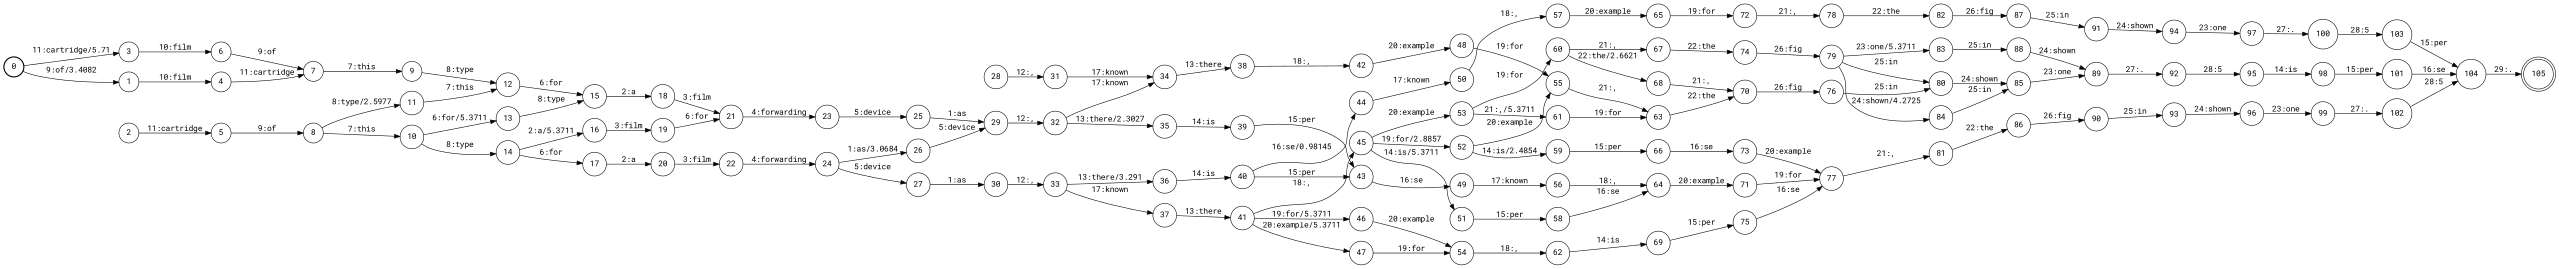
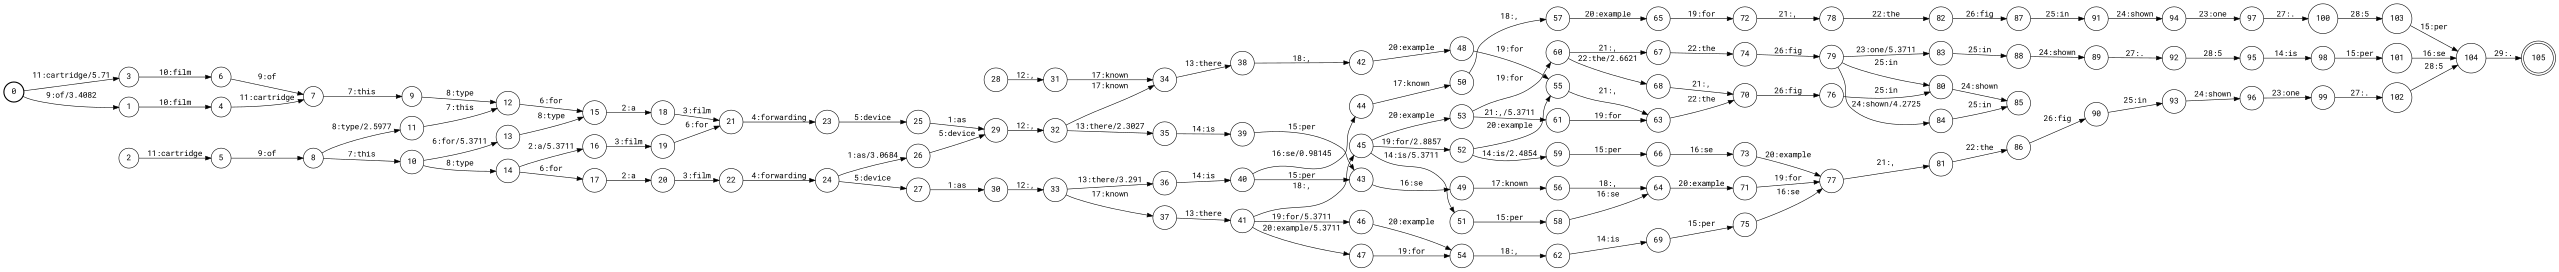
(2055, 79) -> none
